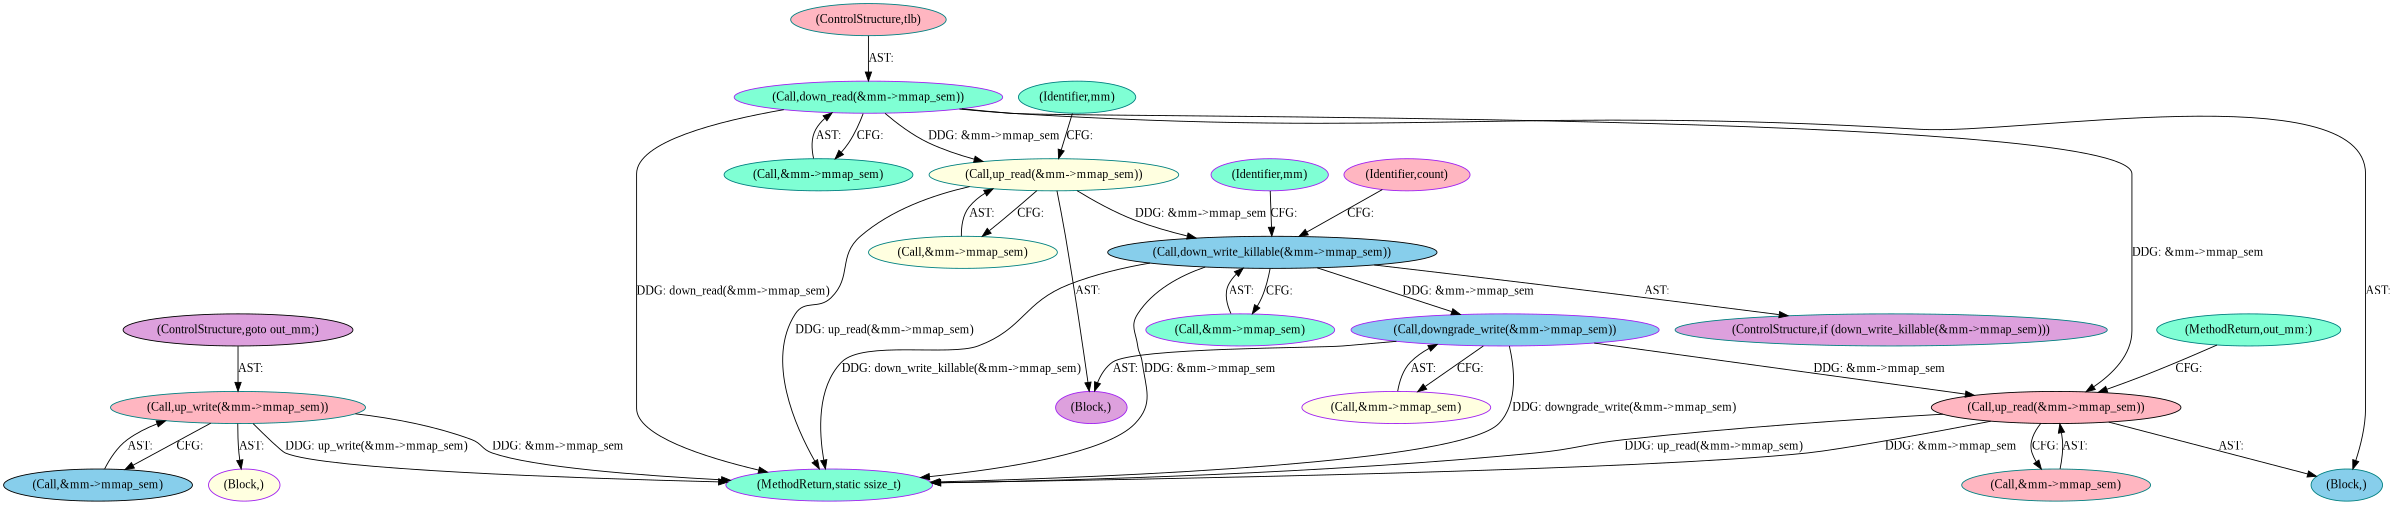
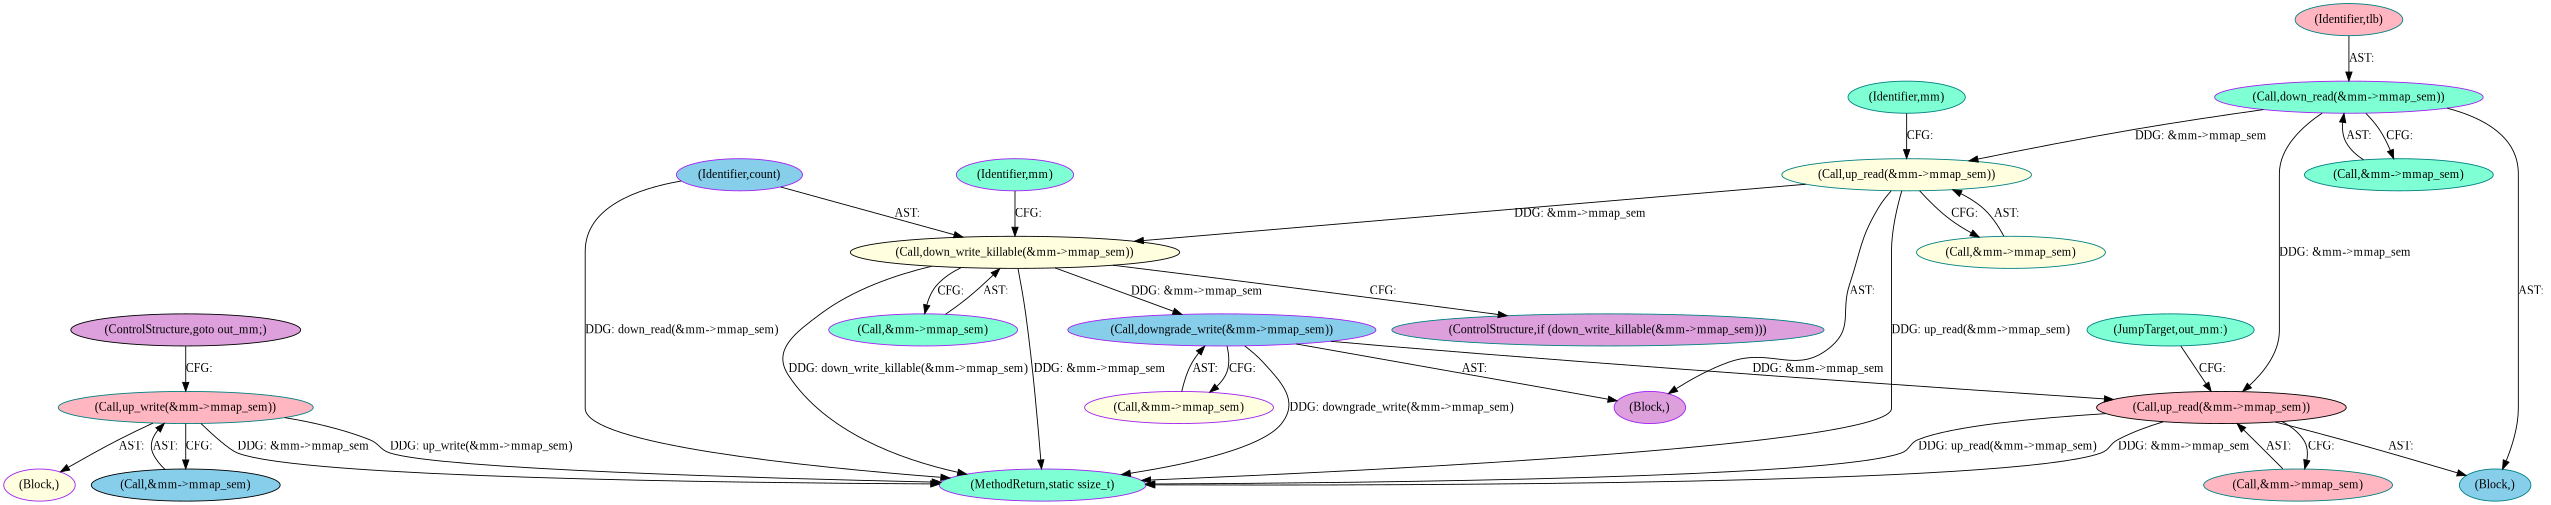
(868, 20) -> (2349, 20)
(1407, 175) -> (739, 175)
(1362, 214) -> (909, 214)
(1272, 252) -> (1015, 252)
(637, 279) -> (618, 431)
(1659, 291) -> (1385, 291)
(2249, 330) -> (2171, 330)
(253, 369) -> (201, 369)
